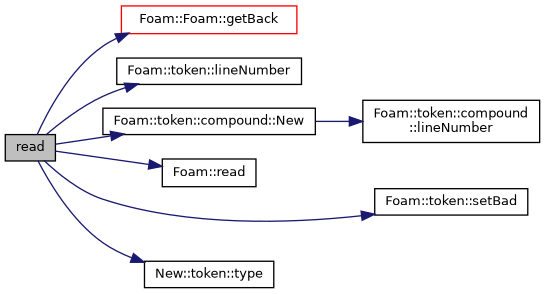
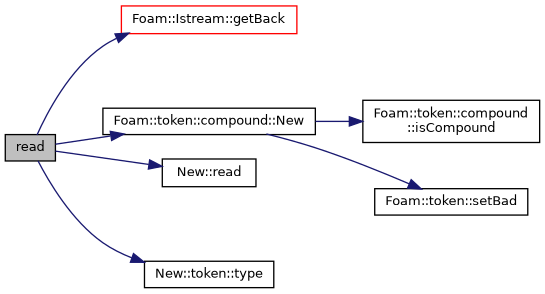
(209, 20) -> (209, 20)
(209, 71) -> none
(451, 121) -> (451, 121)
(209, 173) -> (209, 173)
(196, 218) -> (339, 156)
